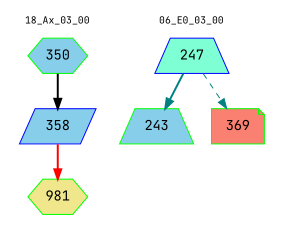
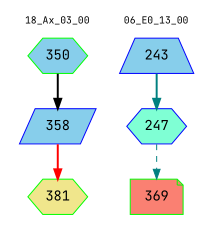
(192, 21) -> (157, 21)
(192, 56) -> (157, 126)
(177, 87) -> (157, 86)
(157, 126) -> (157, 56)
(58, 197) -> (58, 197)
